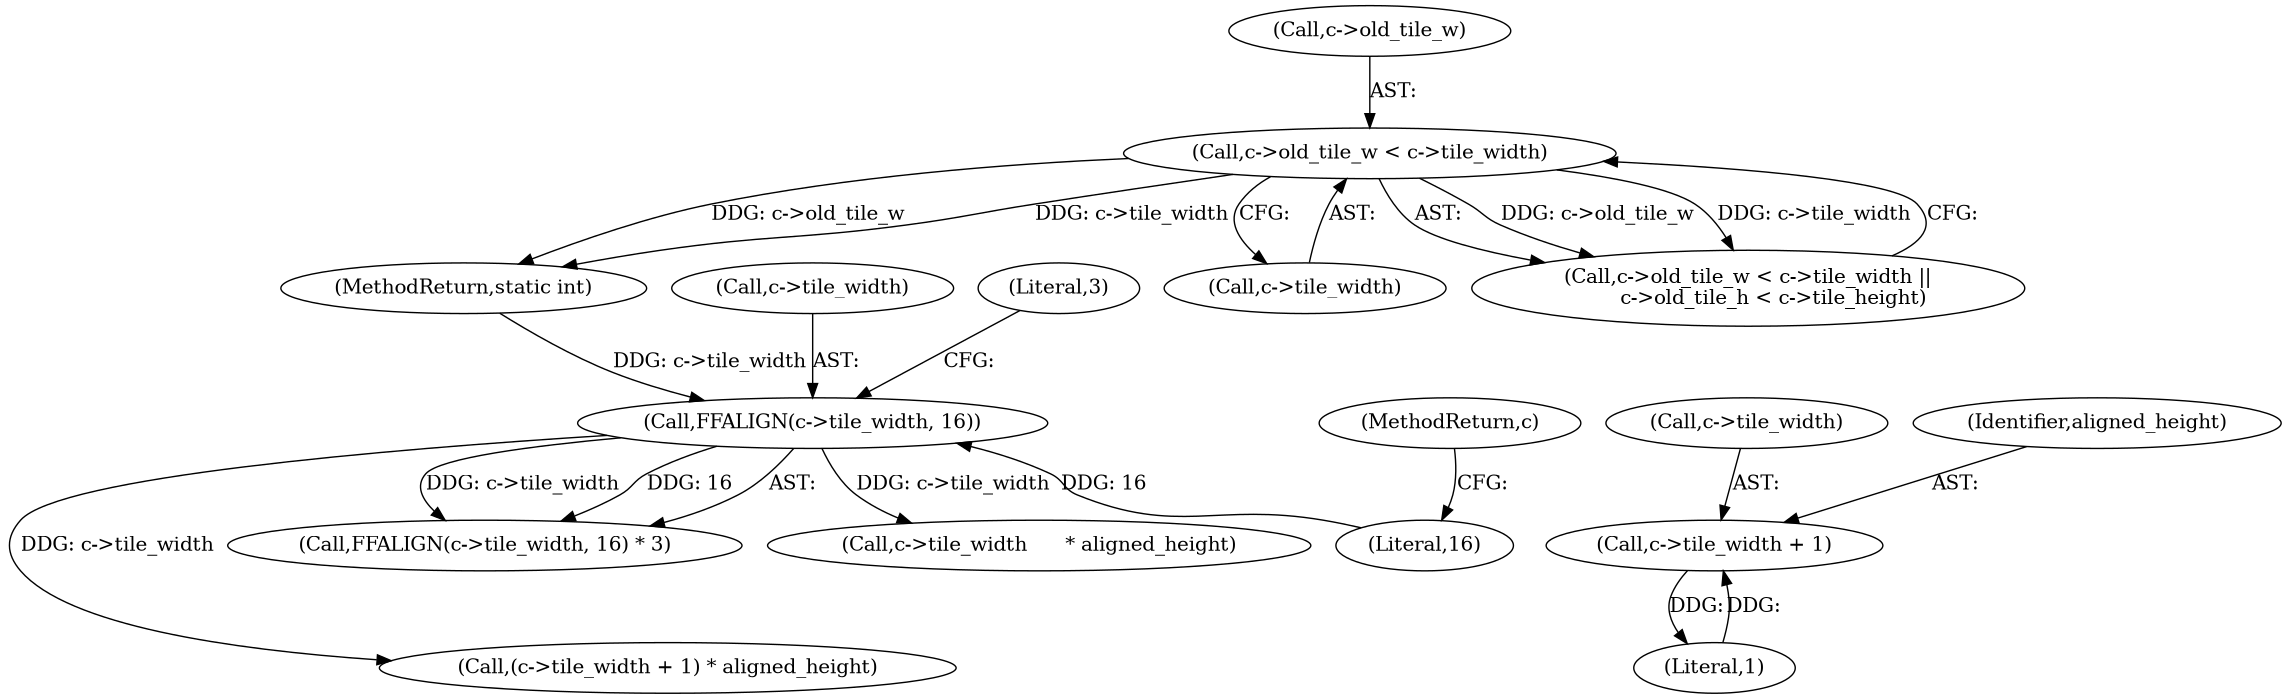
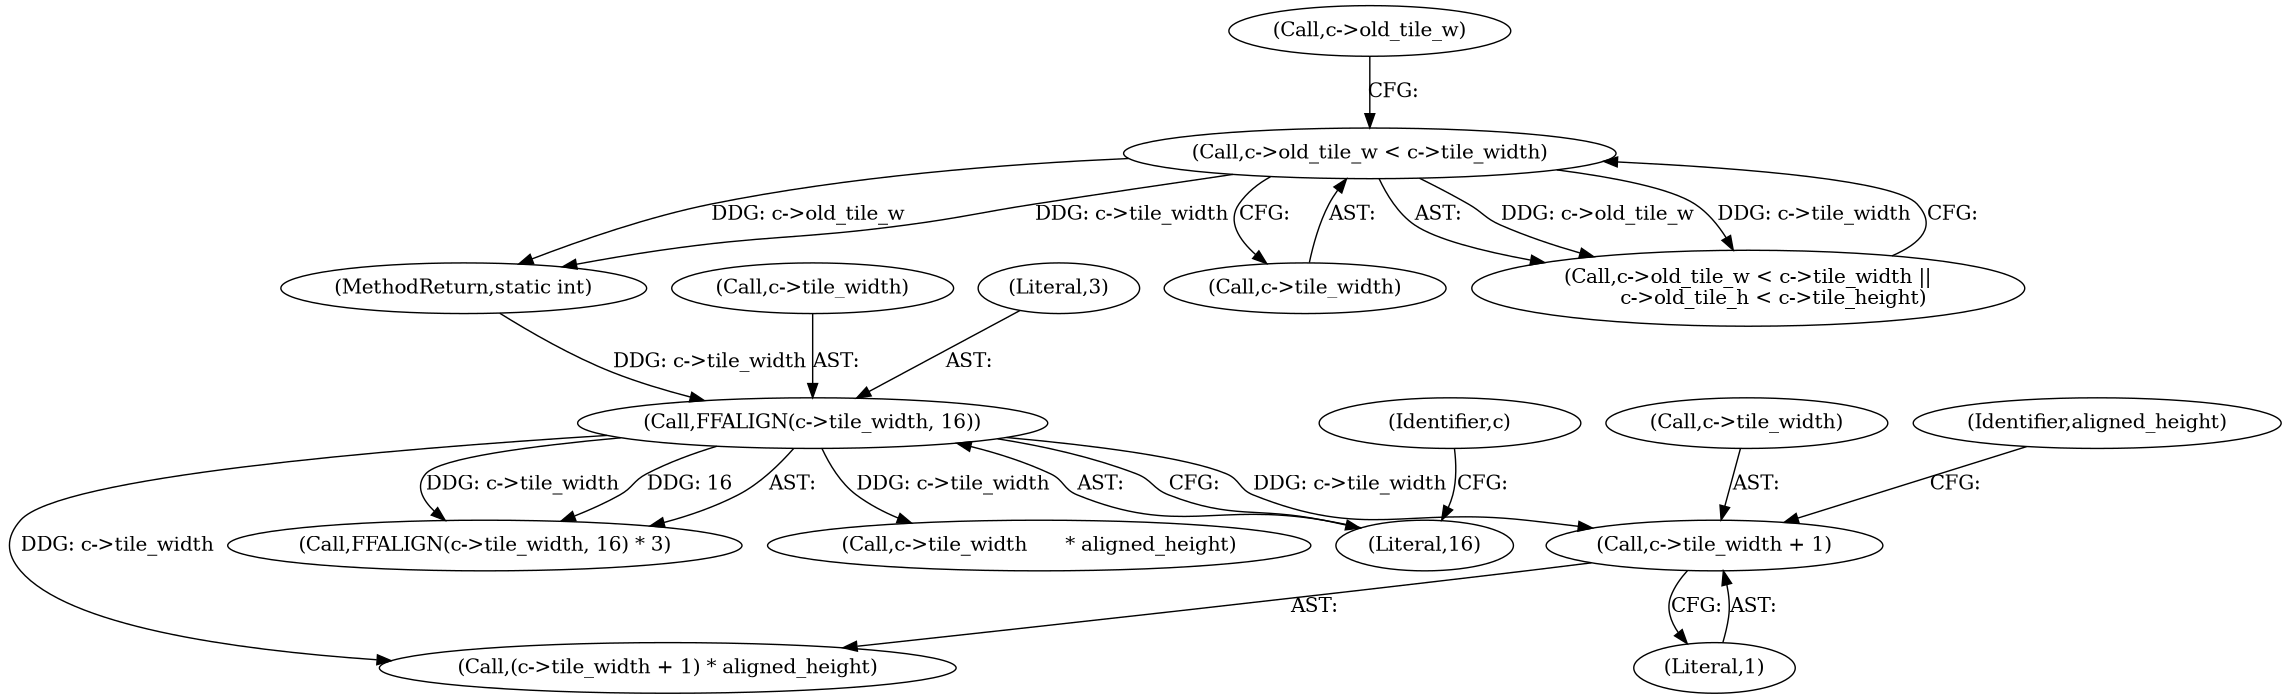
(1397, 92) -> (1397, 92)
(972, 362) -> (972, 362)
(1450, 423) -> (1450, 423)
(1104, 484) -> (1104, 484)
(1959, 484) -> (1959, 484)
none -> (1168, 495)
none -> (1273, 502)
none -> (1225, 606)
(1700, 607) -> (1700, 607)
(1757, 607) -> (1757, 607)
